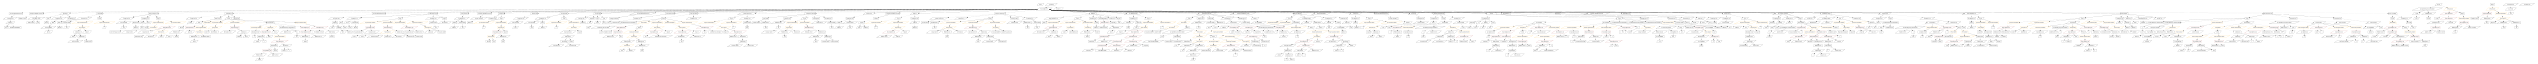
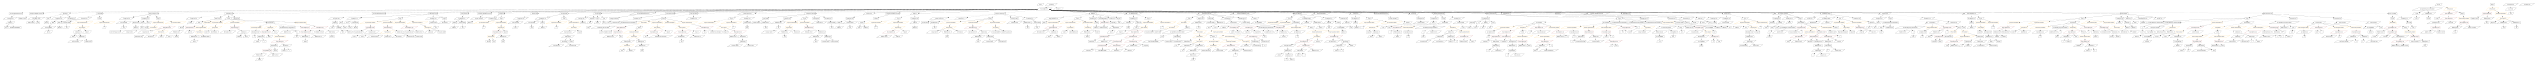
(1491, 14) -> (1491, 14)
